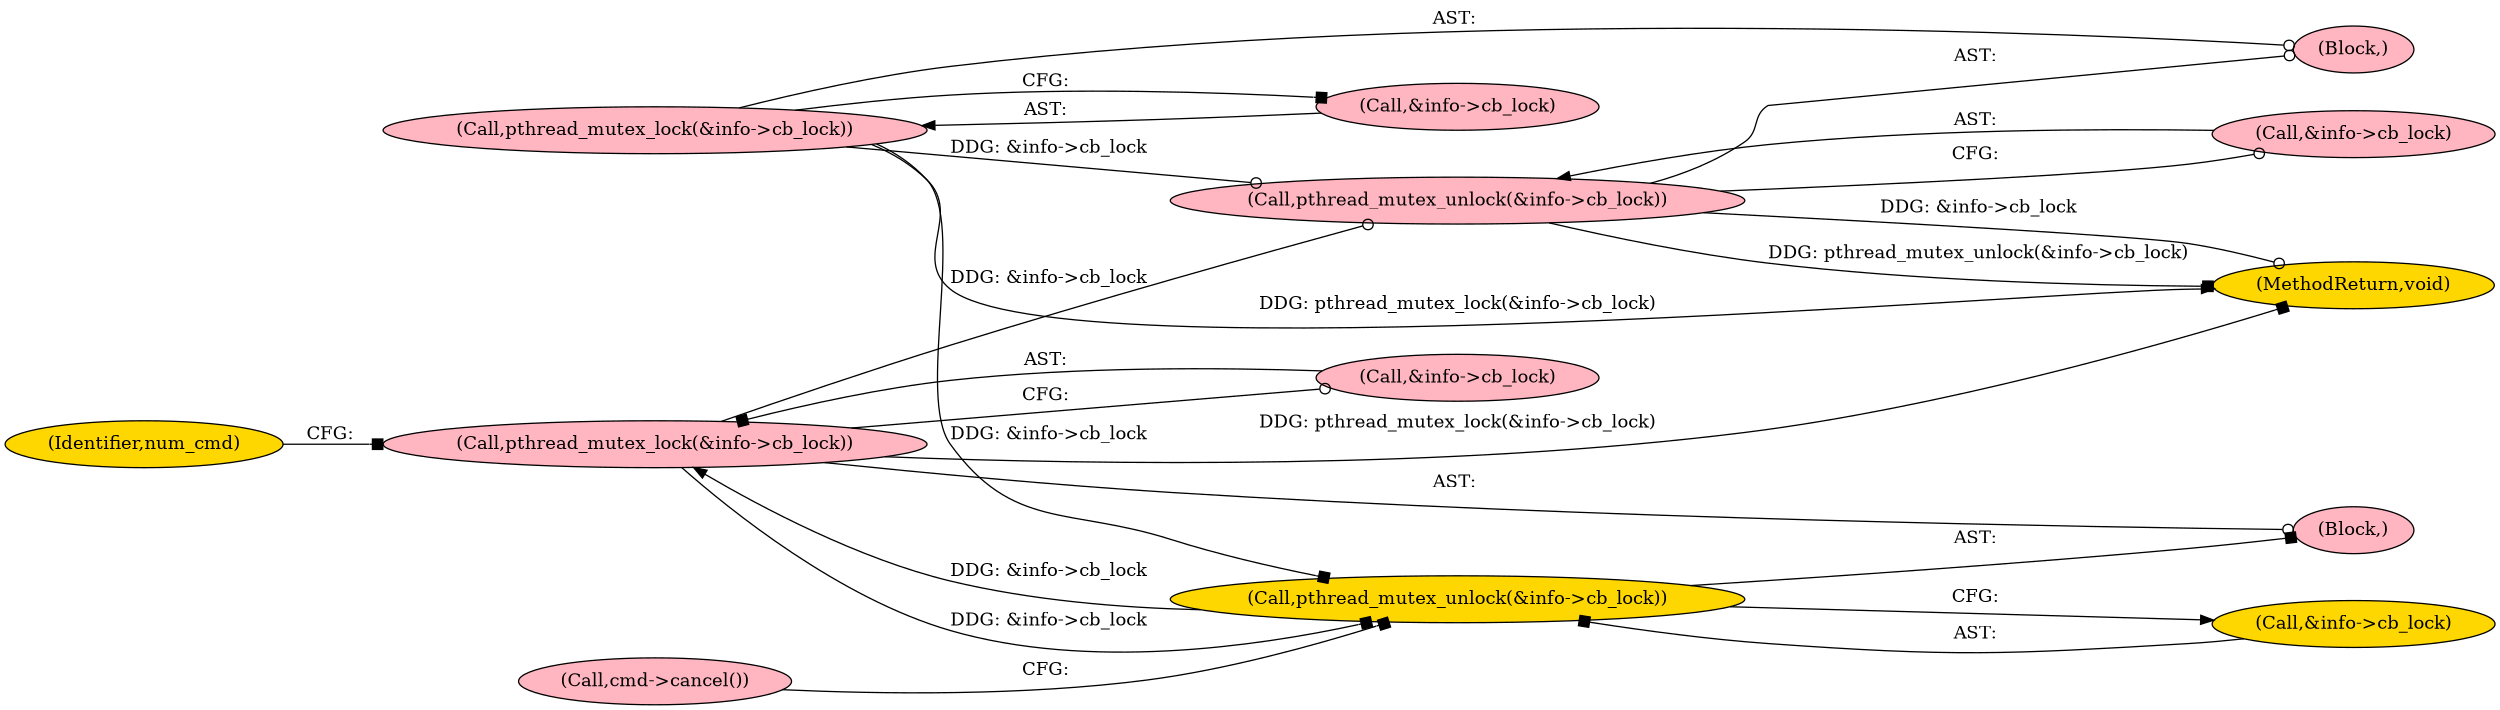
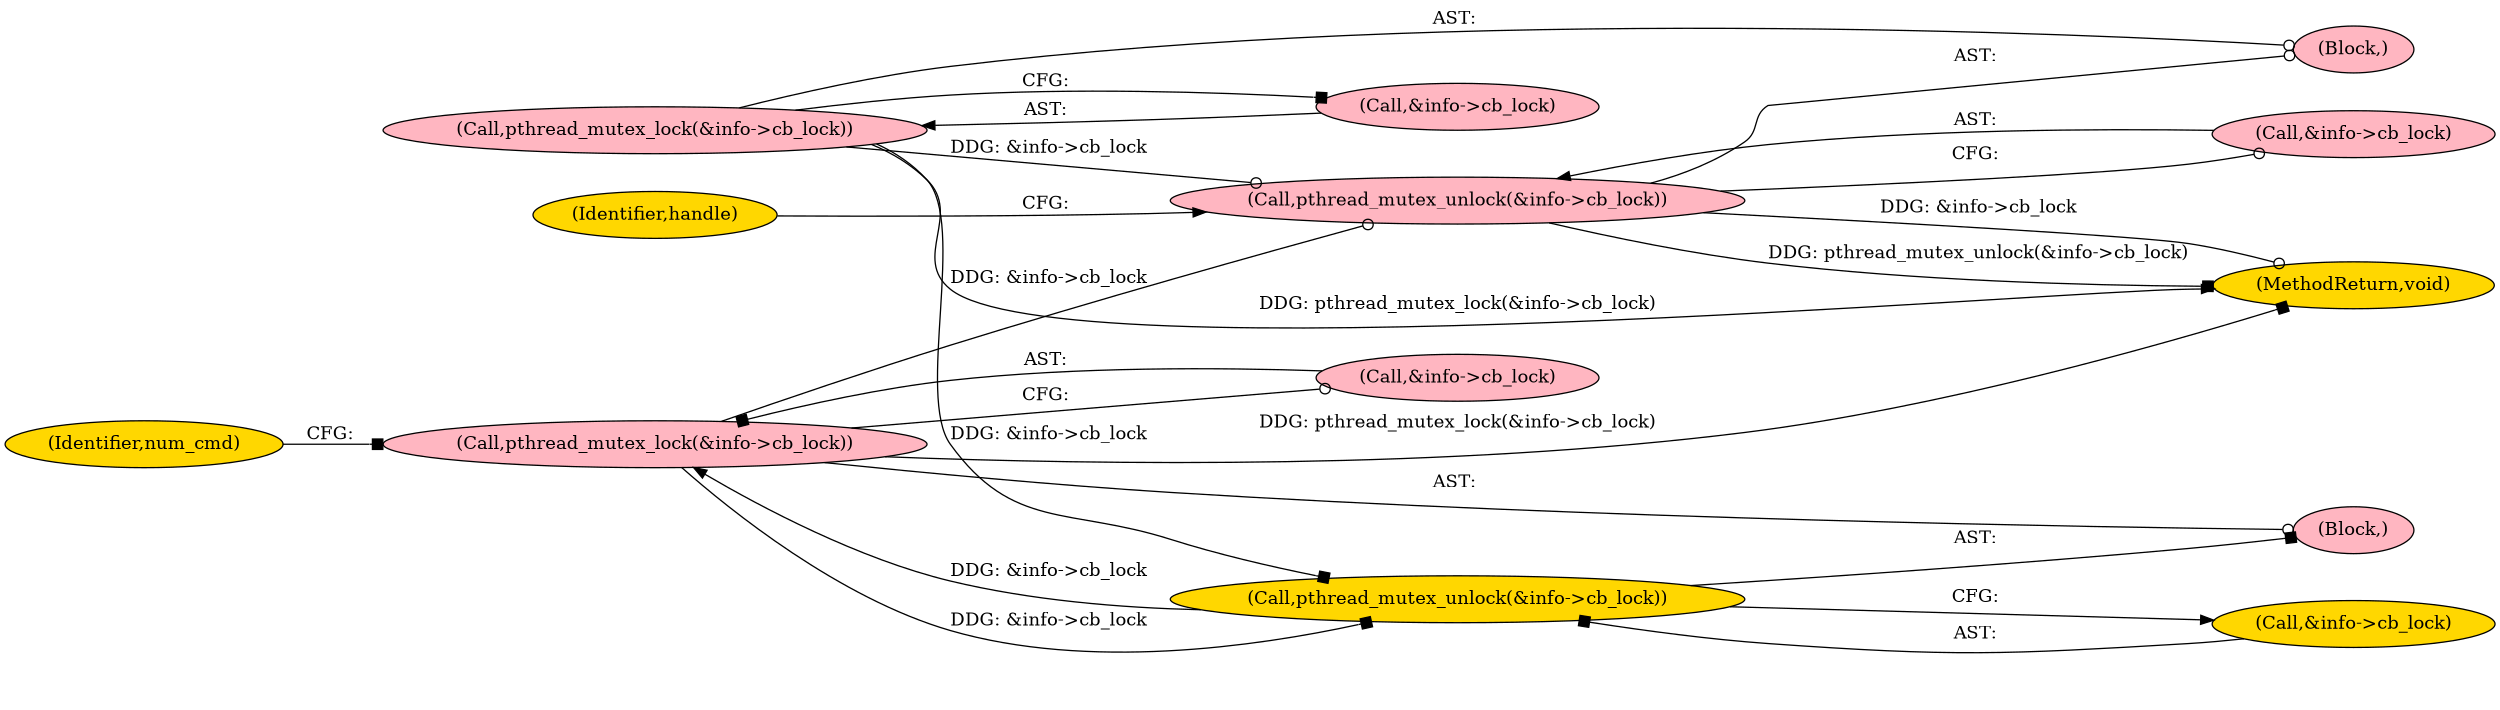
none -> (655, 215)
(655, 681) -> none
